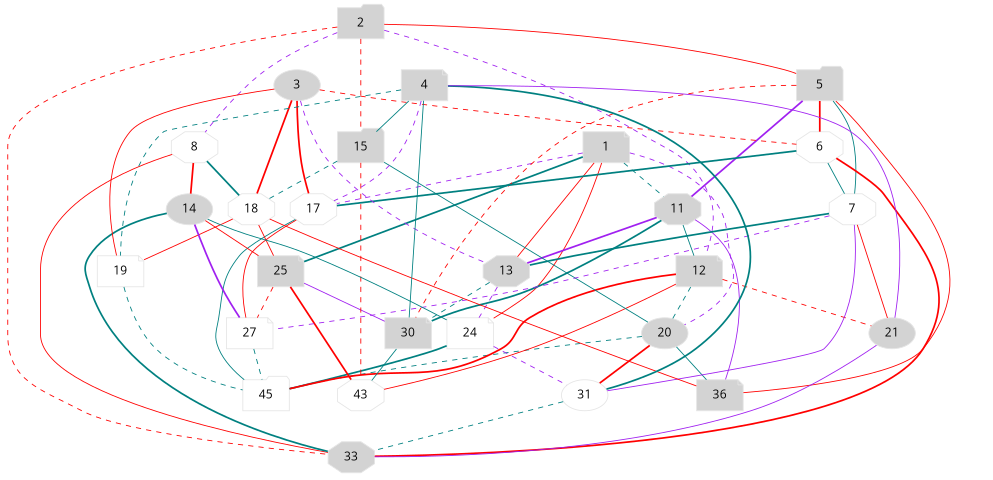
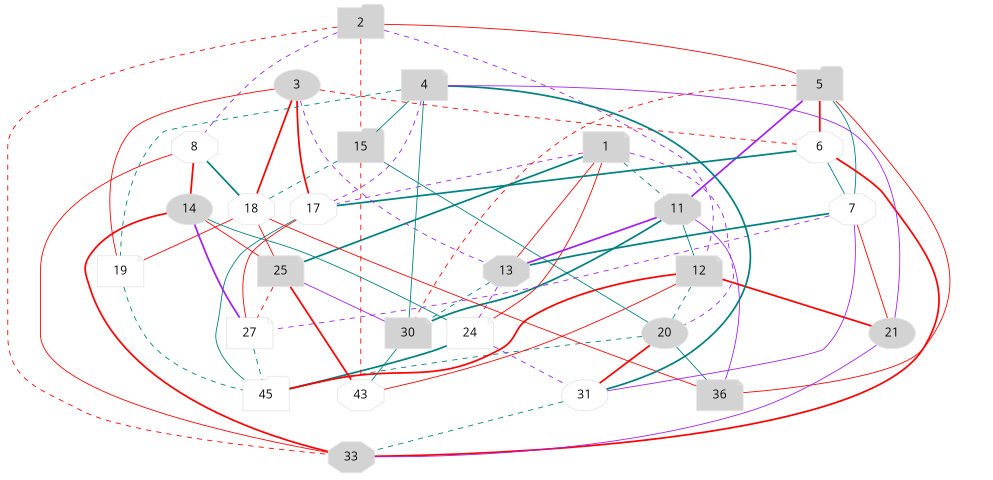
(797, 303) -> (797, 303)
(139, 360) -> (139, 360)
